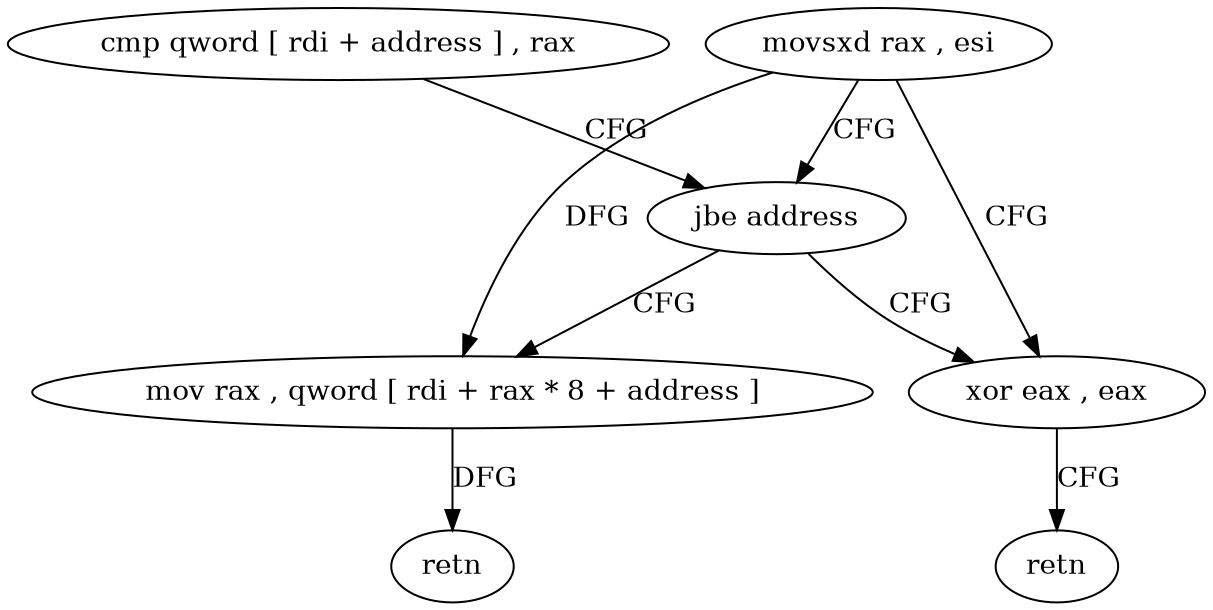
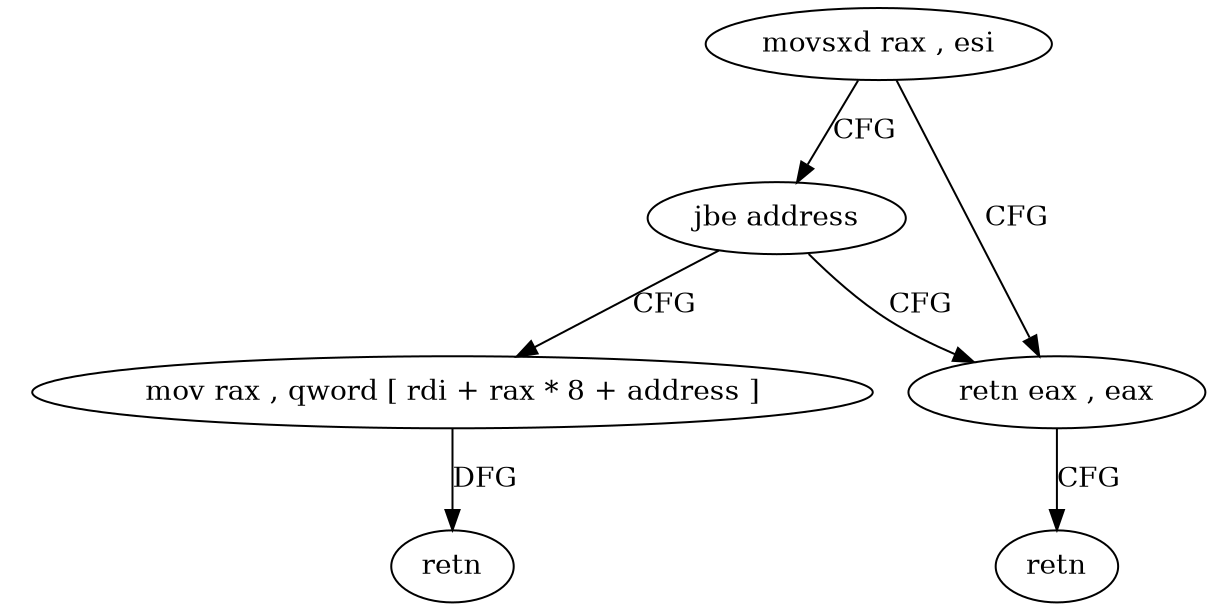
(338, 44) -> none
(585, 165) -> none
(1057, 392) -> (1057, 392)
